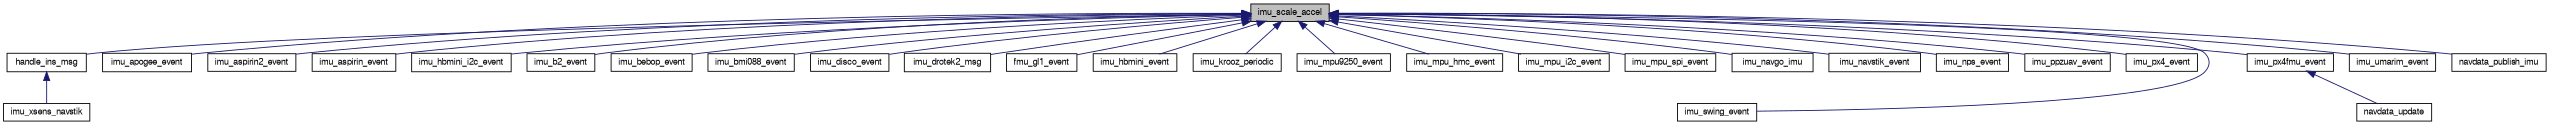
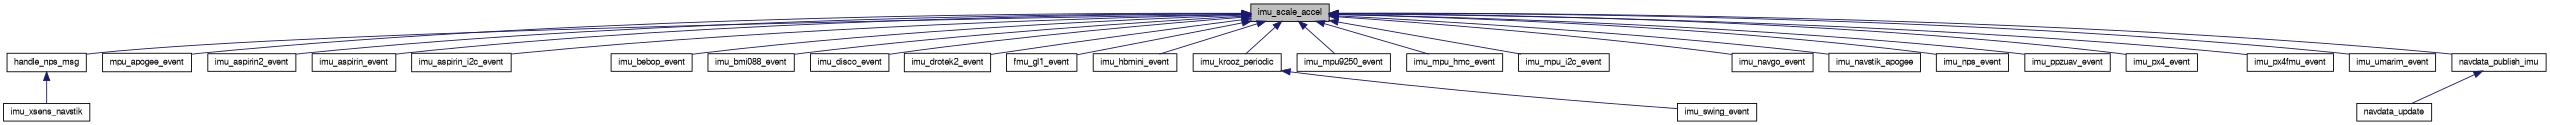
(47, 63) -> (47, 63)
(147, 63) -> (147, 63)
(461, 63) -> (461, 63)
(561, 63) -> none
(947, 63) -> (947, 63)
(1670, 63) -> none
(1773, 63) -> (1773, 63)
(1875, 63) -> (1875, 63)
(2190, 79) -> (1484, 93)
(2346, 89) -> (2443, 89)
